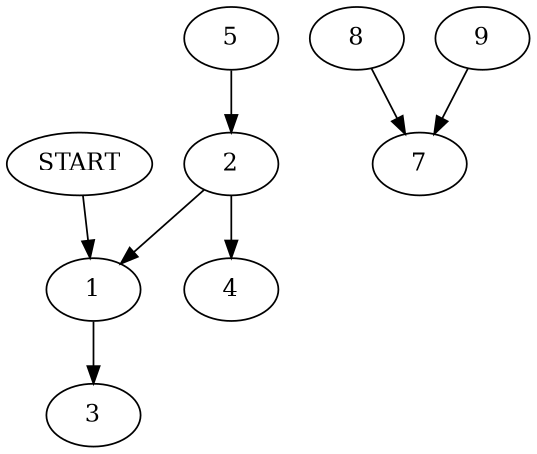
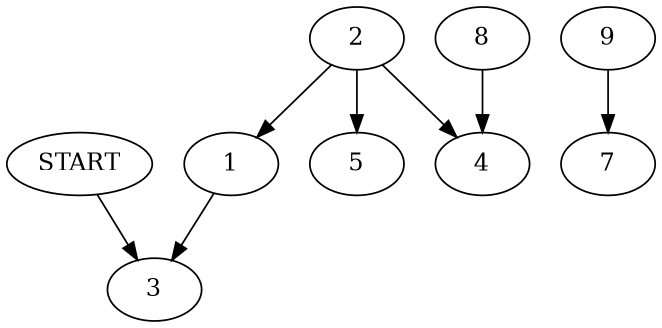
(231, 93) -> (357, 93)
(384, 93) -> (483, 93)
(86, 218) -> (113, 220)
